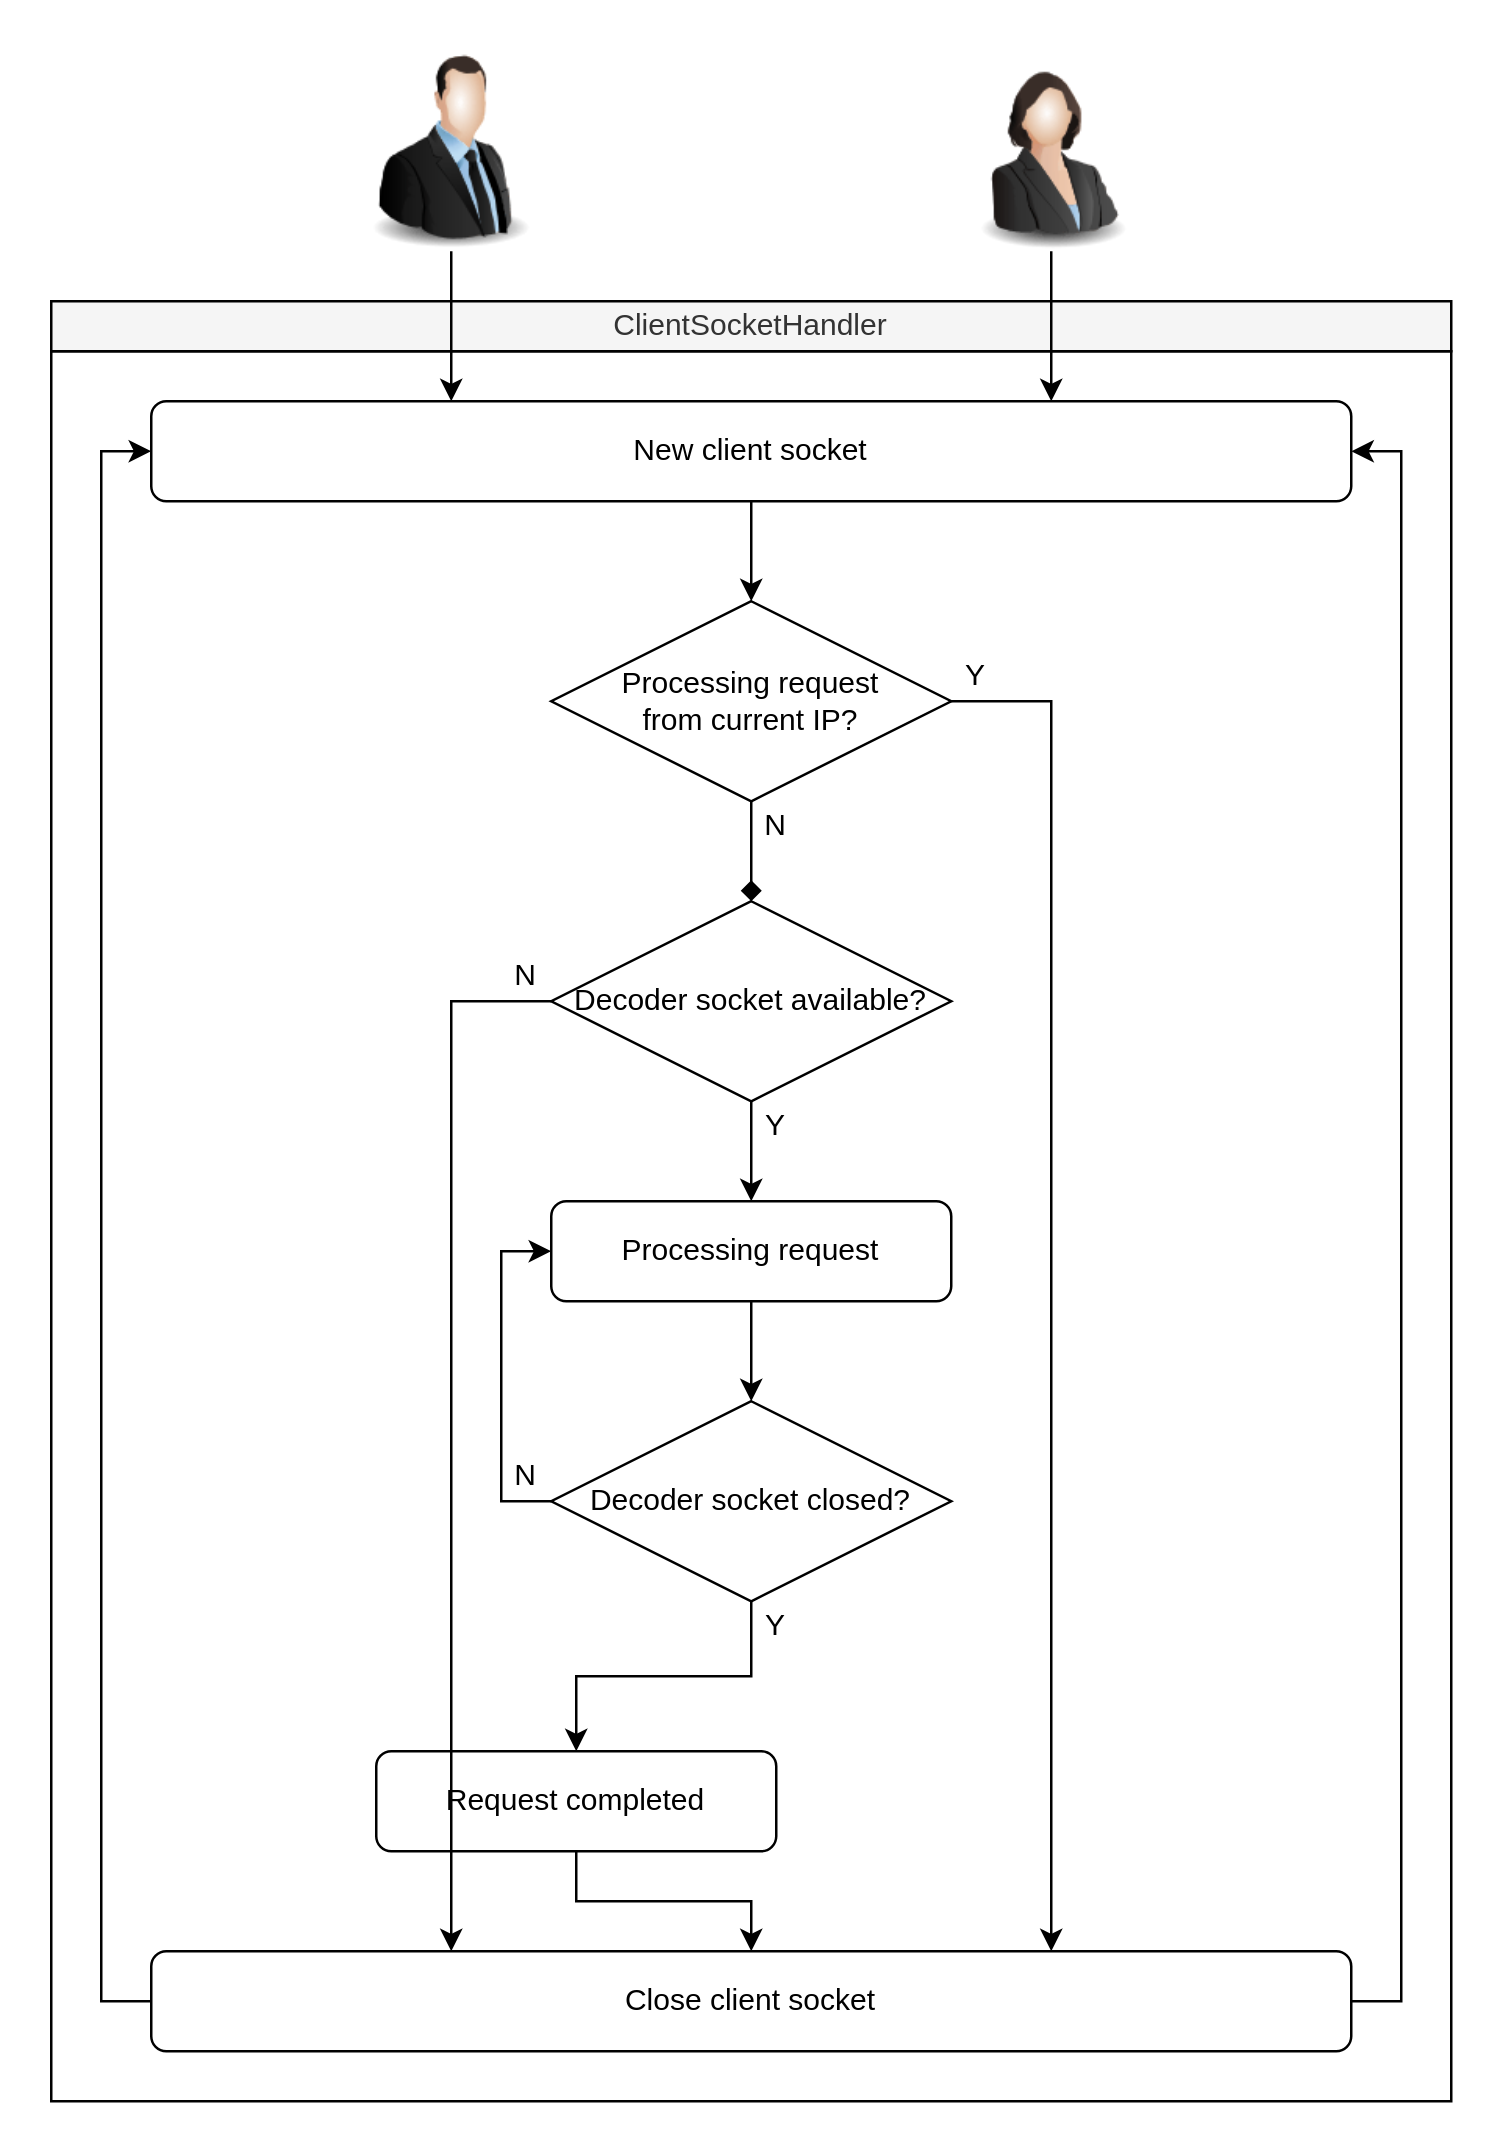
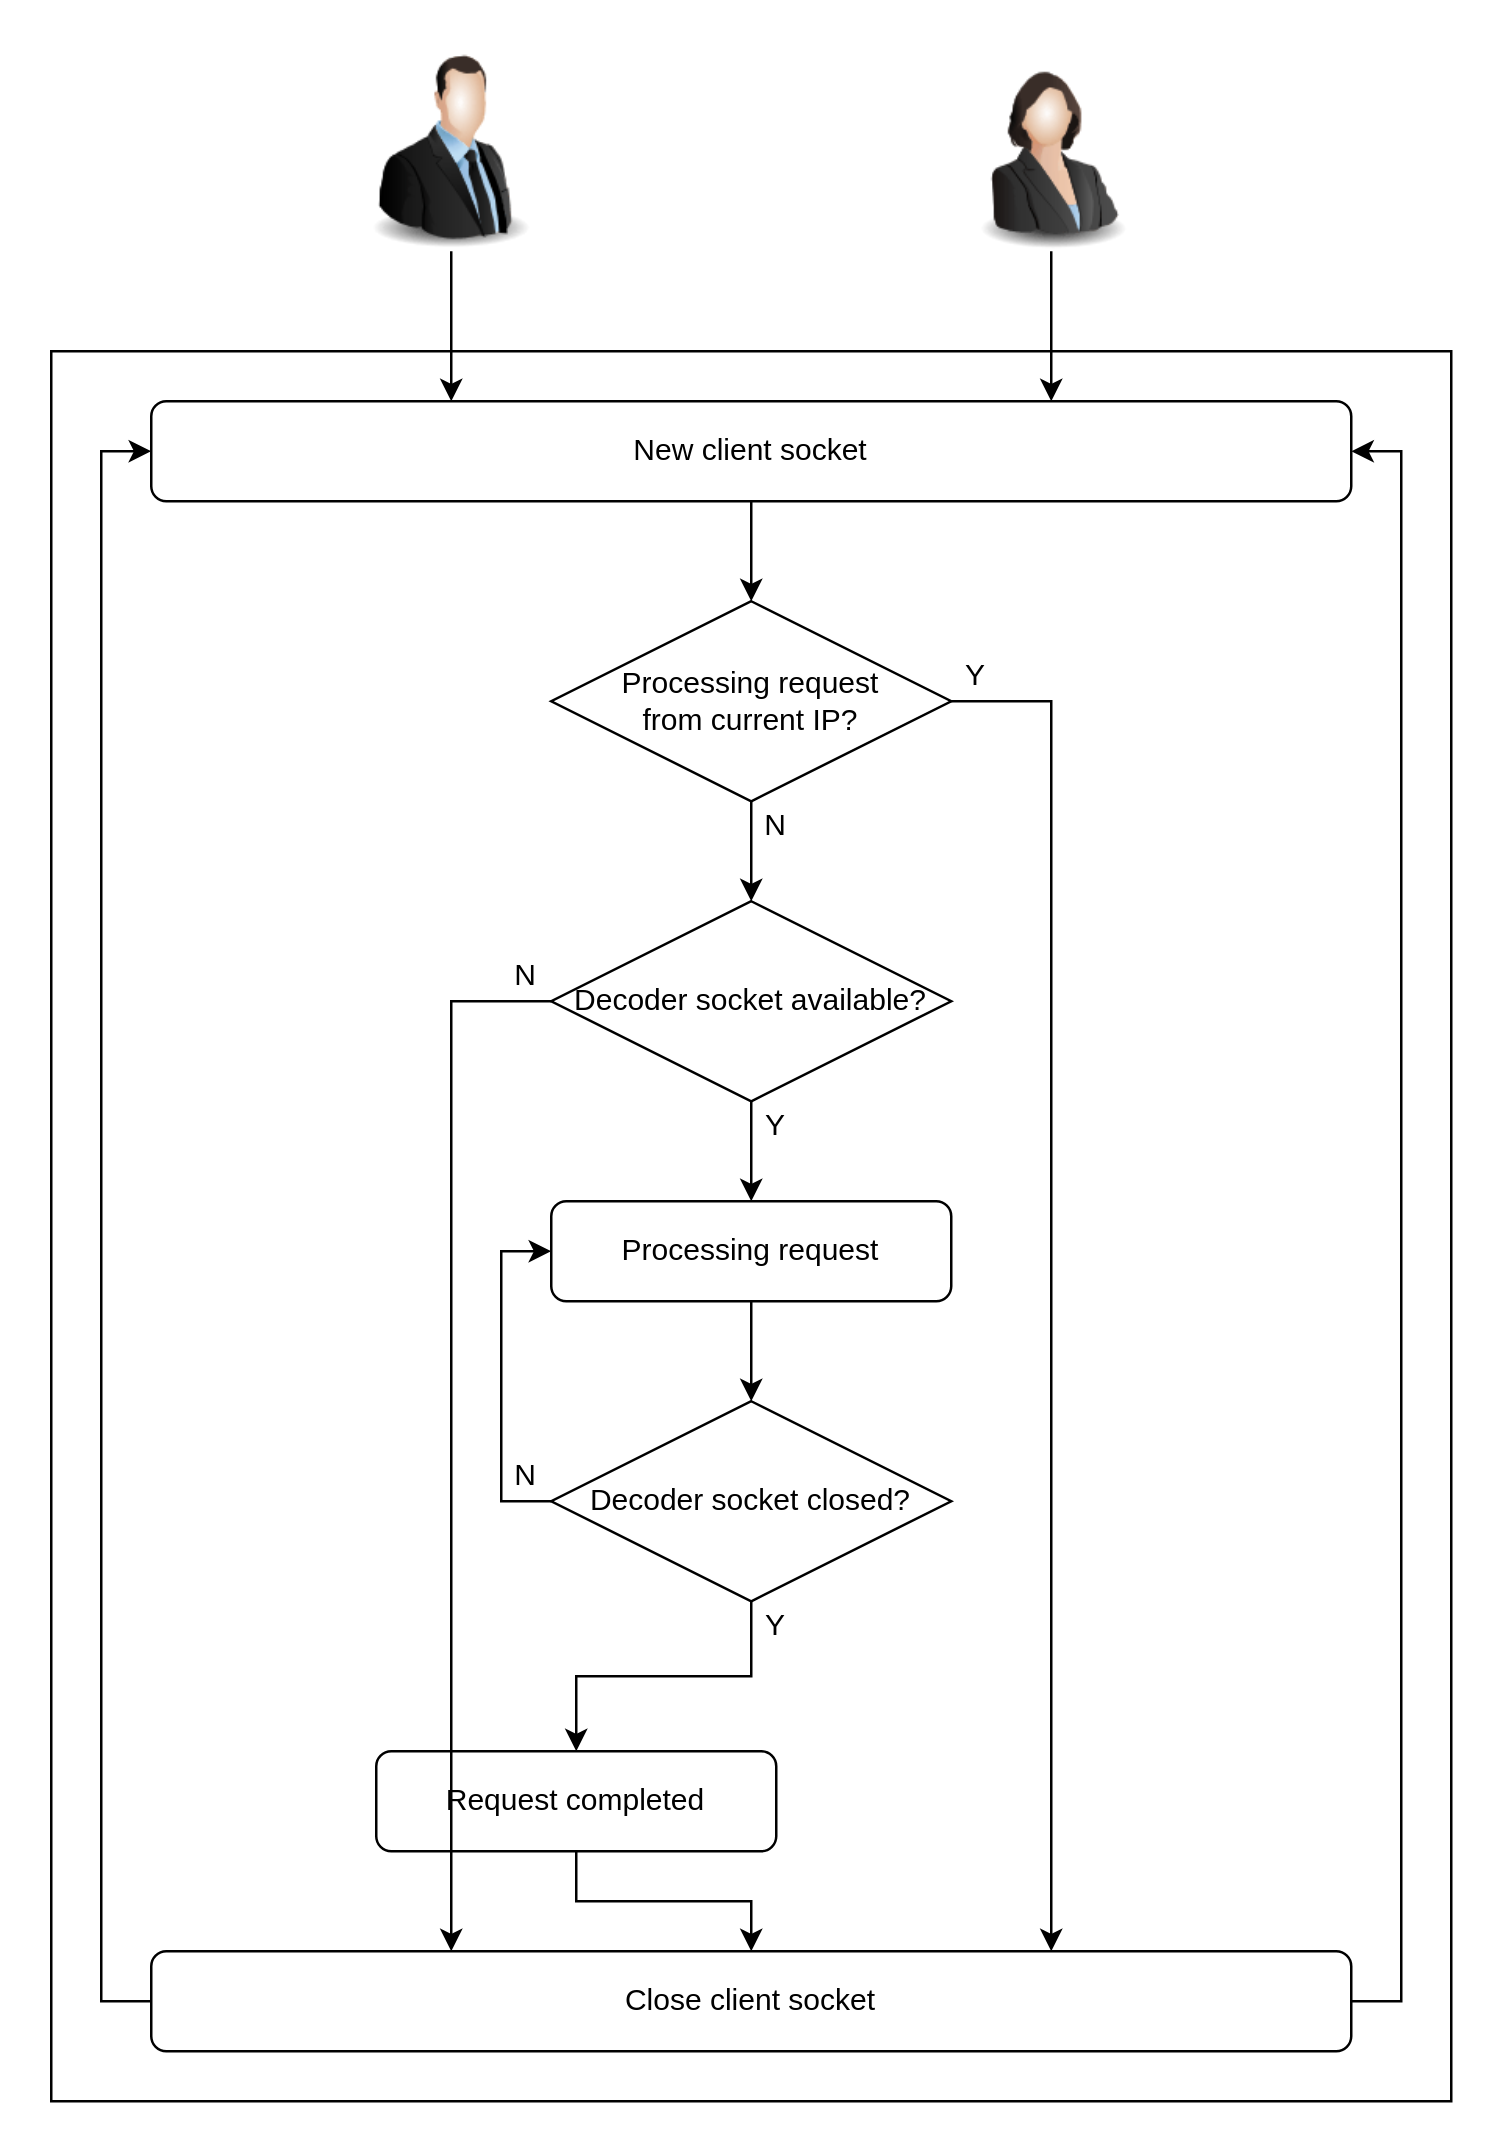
(751, 326) -> none
(751, 881) -> (751, 882)
